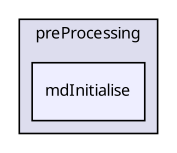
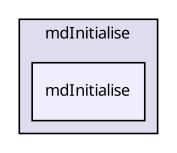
(88, 35) -> (88, 35)
